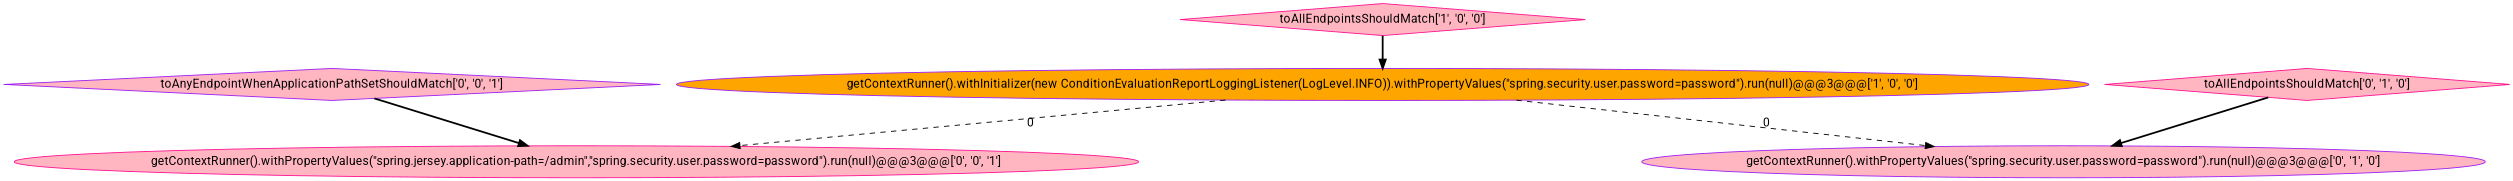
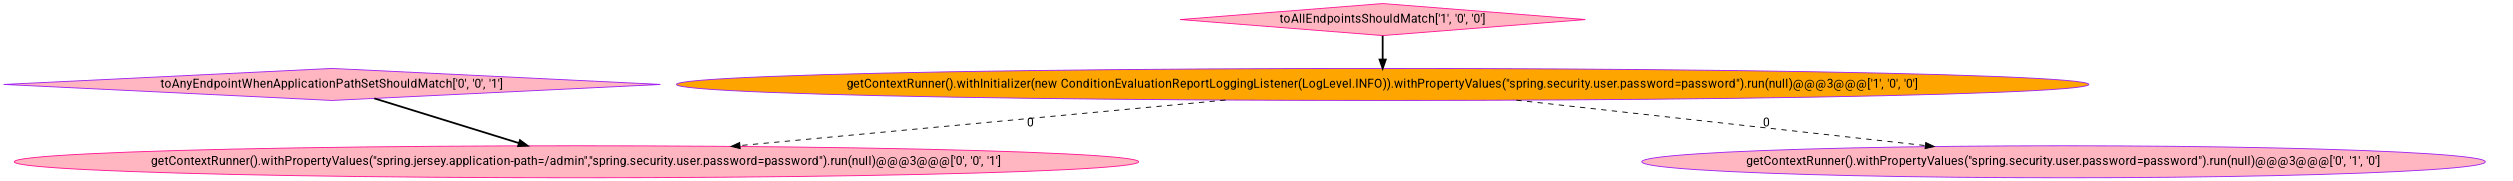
(2307, 84) -> none
